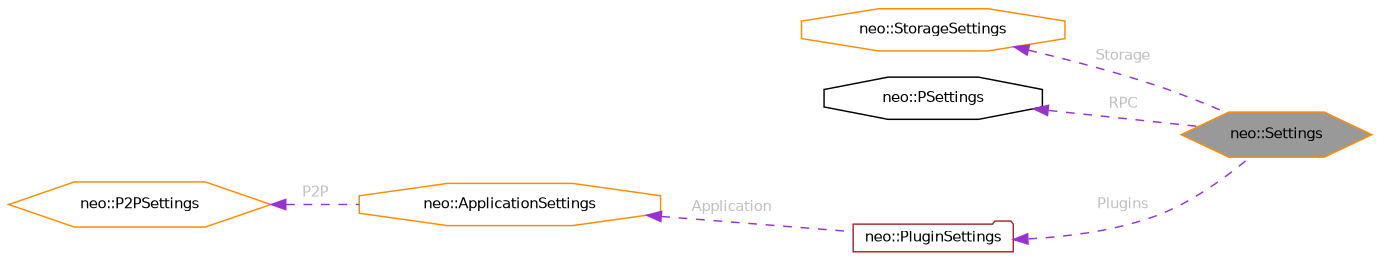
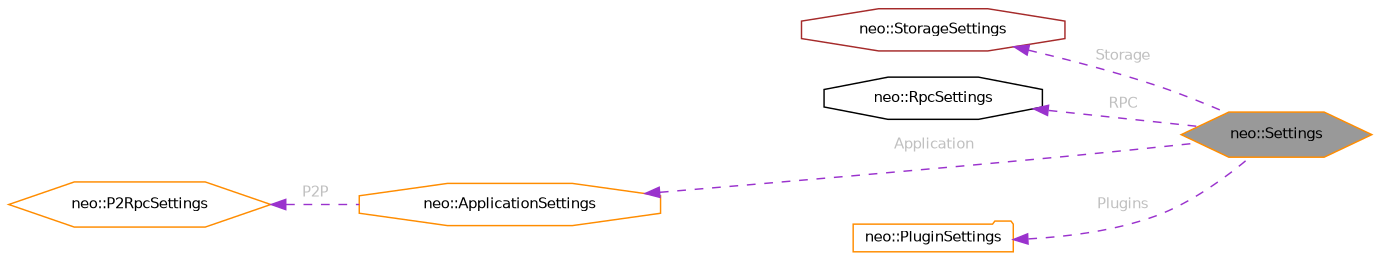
(933, 30) -> (933, 30)
(933, 98) -> (933, 98)
(140, 205) -> (140, 205)
(757, 224) -> (929, 169)
(933, 238) -> (933, 238)
